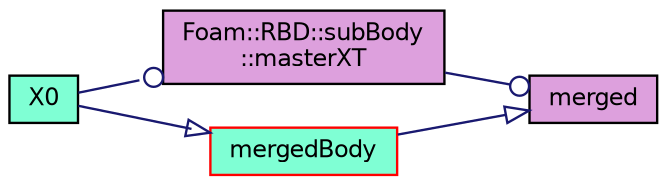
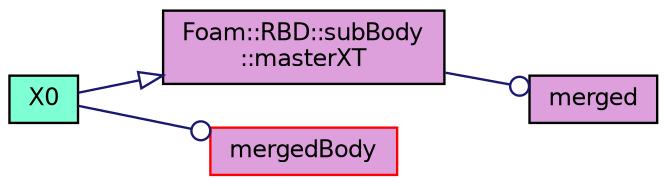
(109, 86) -> (109, 86)
(135, 117) -> (135, 117)
(452, 125) -> none
(304, 151) -> (304, 151)
